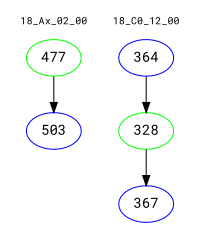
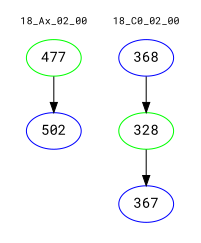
(147, 22) -> (147, 22)
(146, 58) -> (146, 58)
(54, 131) -> (54, 131)
